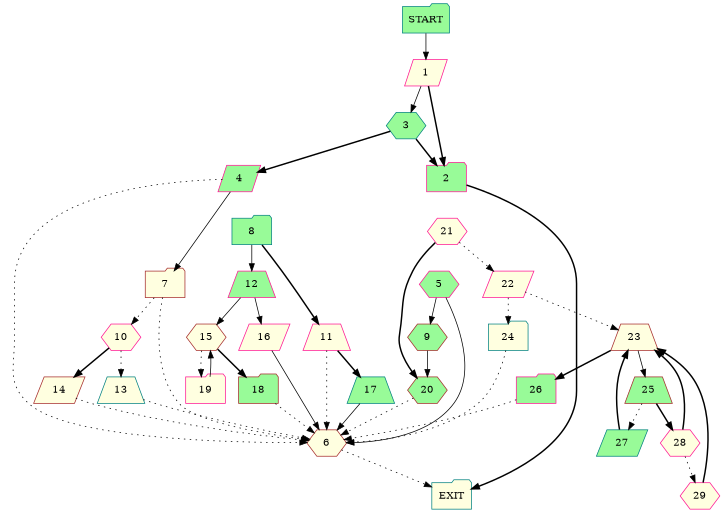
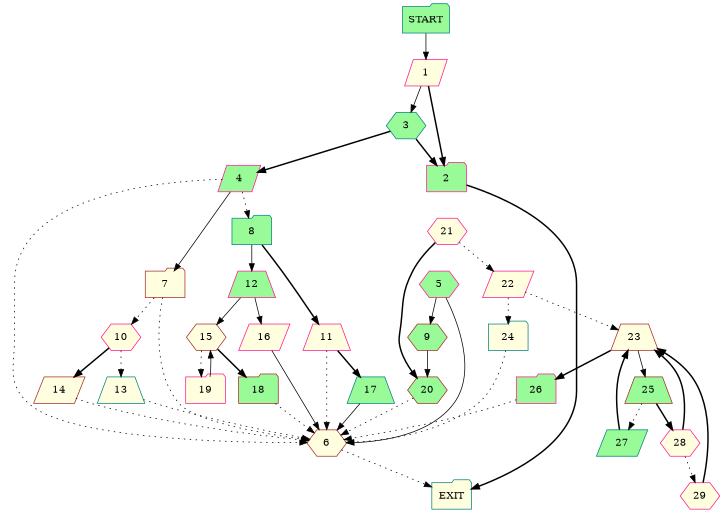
none -> (245, 201)
